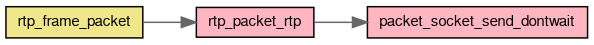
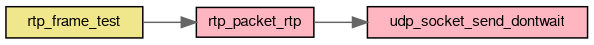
(74, 22) -> (74, 22)
(477, 22) -> (477, 22)
